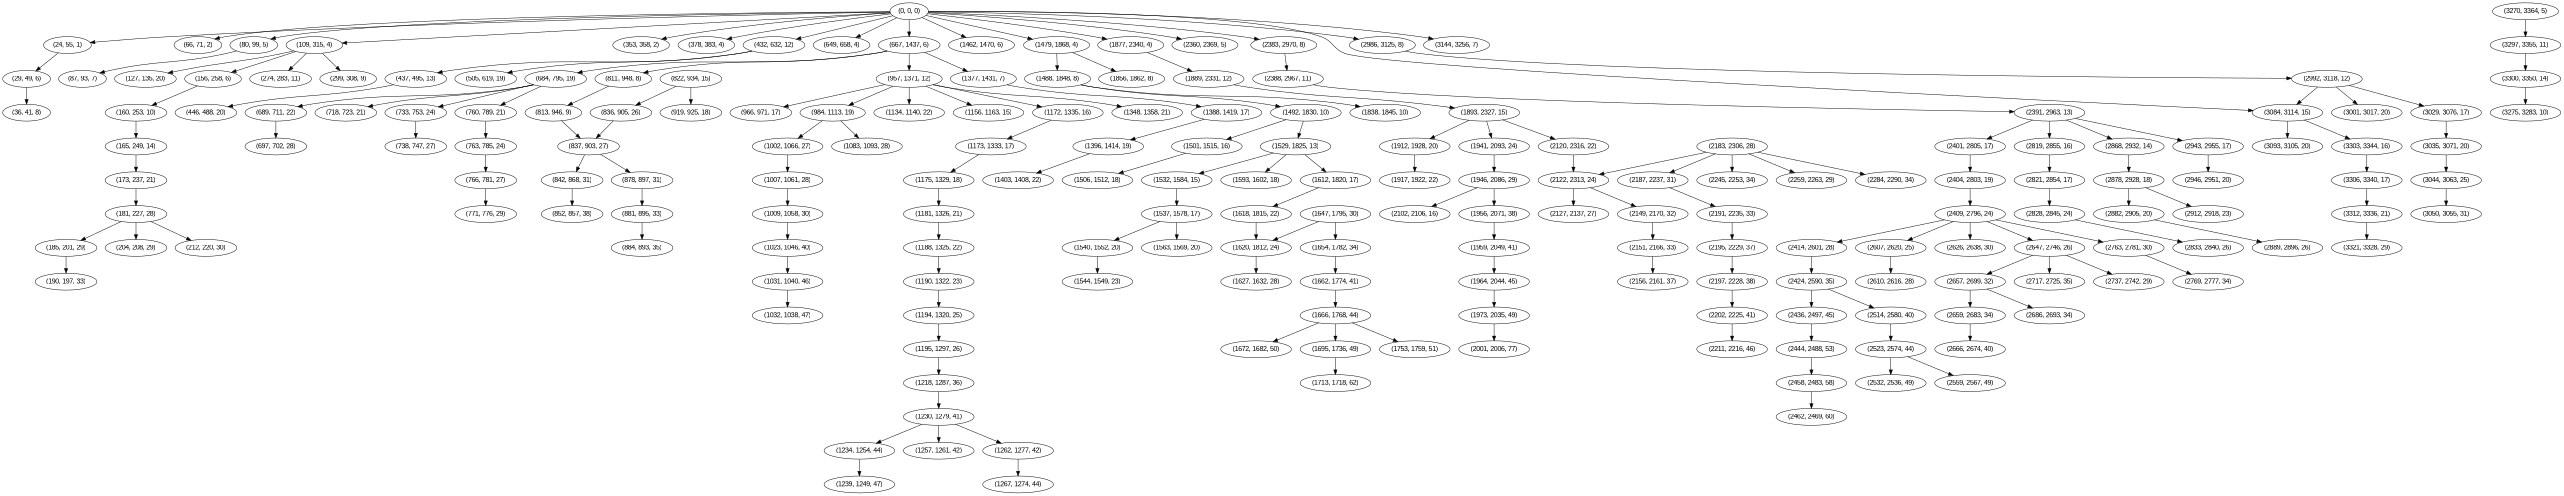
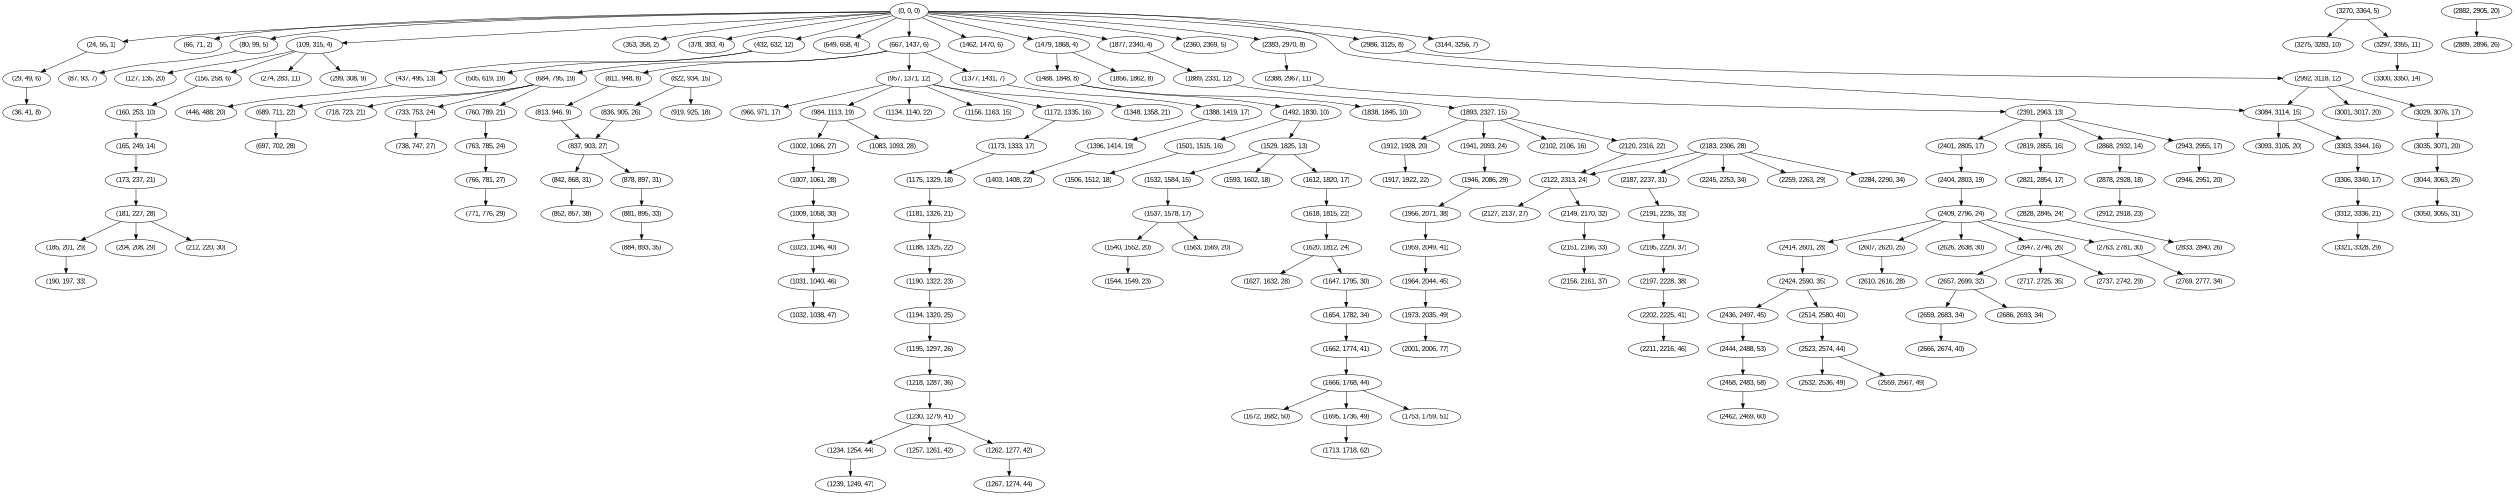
(2525, 93) -> (2340, 27)
(2129, 195) -> none
(1457, 196) -> (1521, 129)
(1298, 230) -> (1335, 263)
